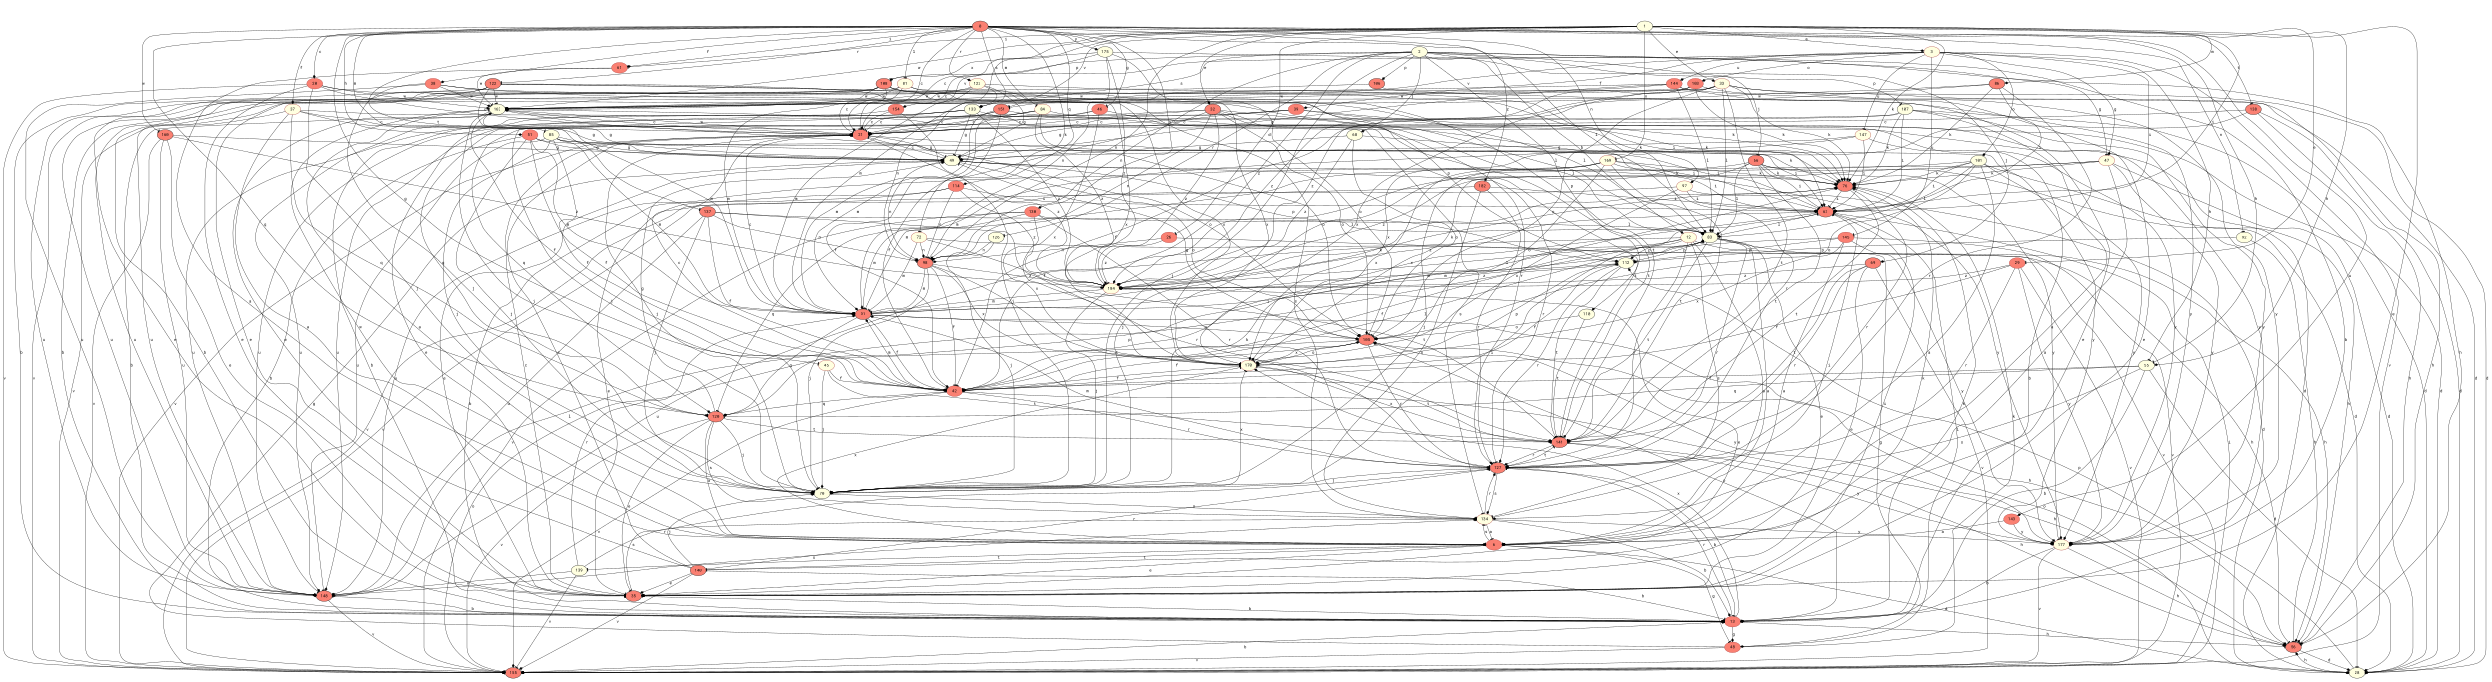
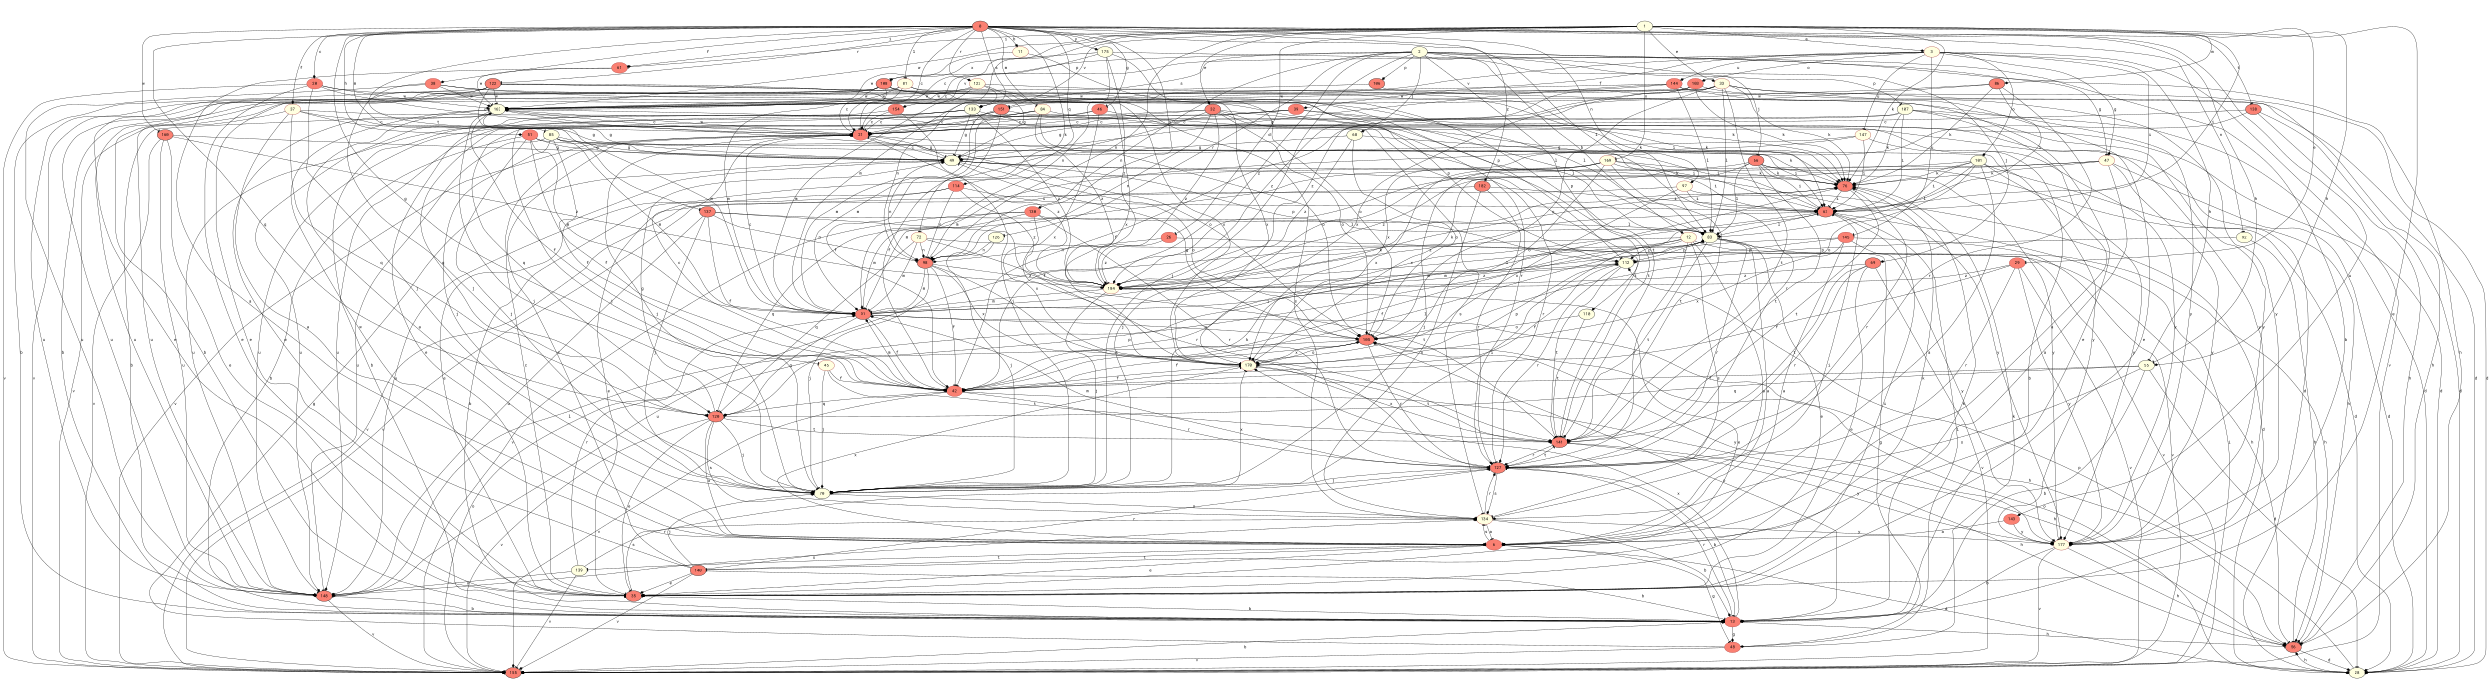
none -> (1021, 52)
none -> (816, 325)
